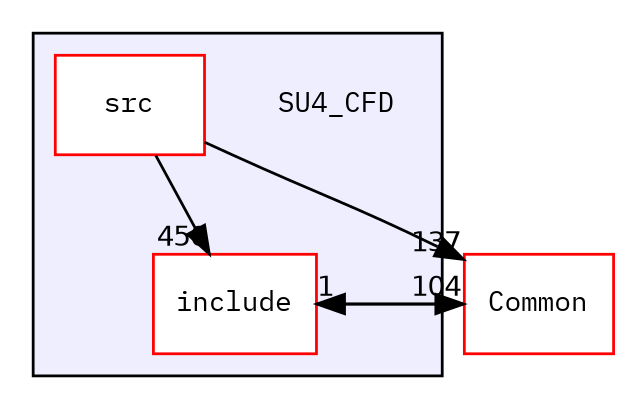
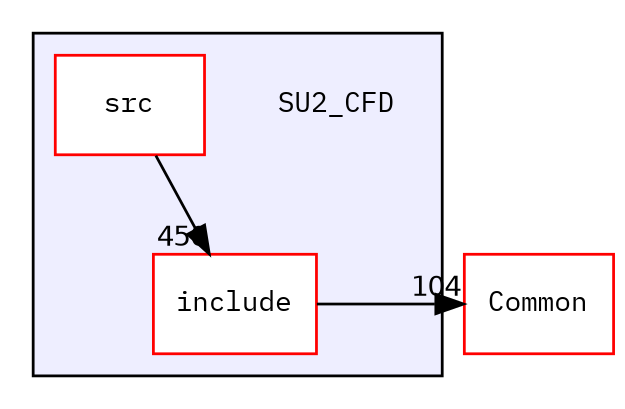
(337, 105) -> (337, 105)
(321, 194) -> none
(404, 304) -> none
